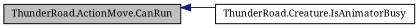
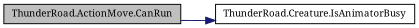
(203, 7) -> (193, 21)
